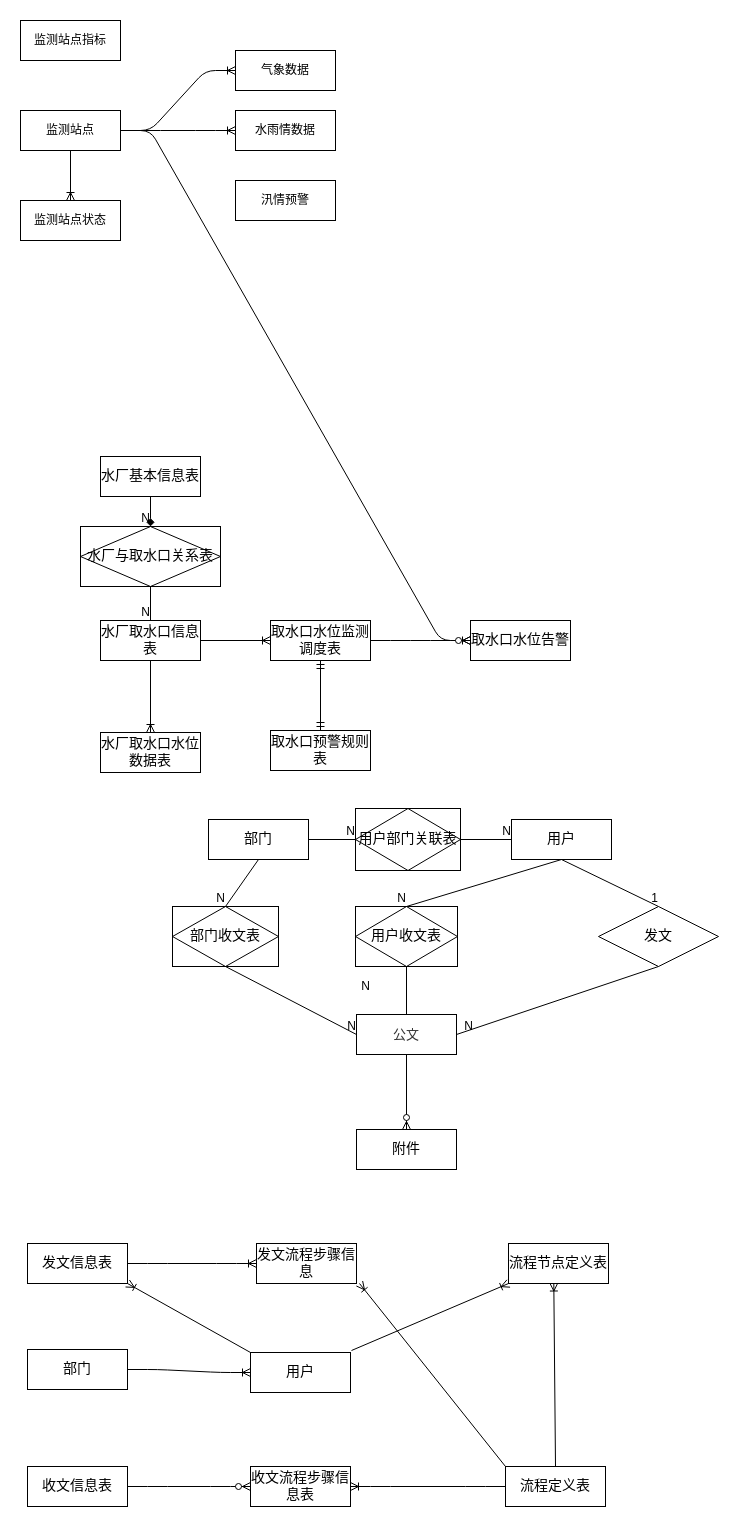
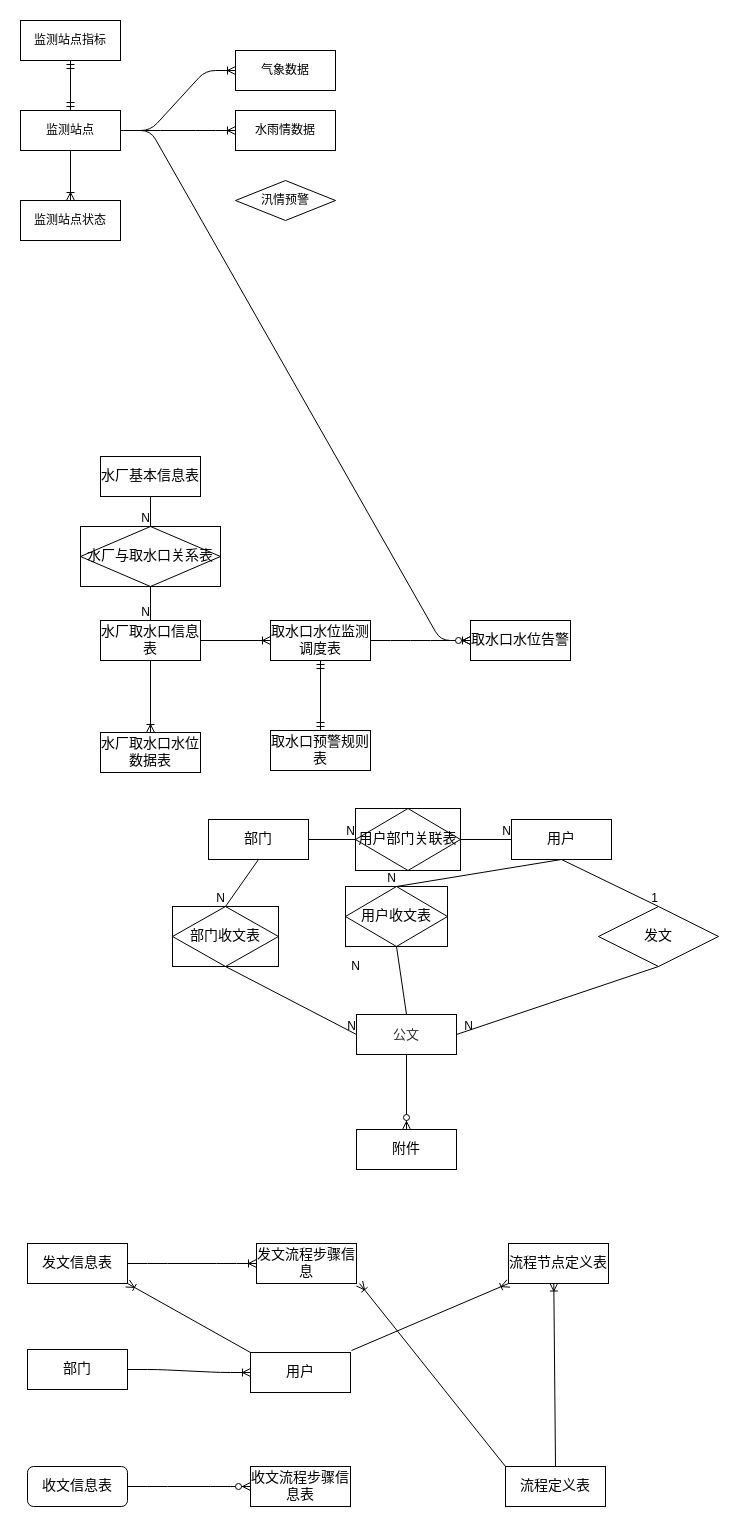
none -> (71, 86)
(286, 201) -> (286, 201)
(151, 518) -> (151, 521)
(407, 937) -> (397, 917)
(78, 1487) -> (78, 1487)
(429, 1487) -> none
